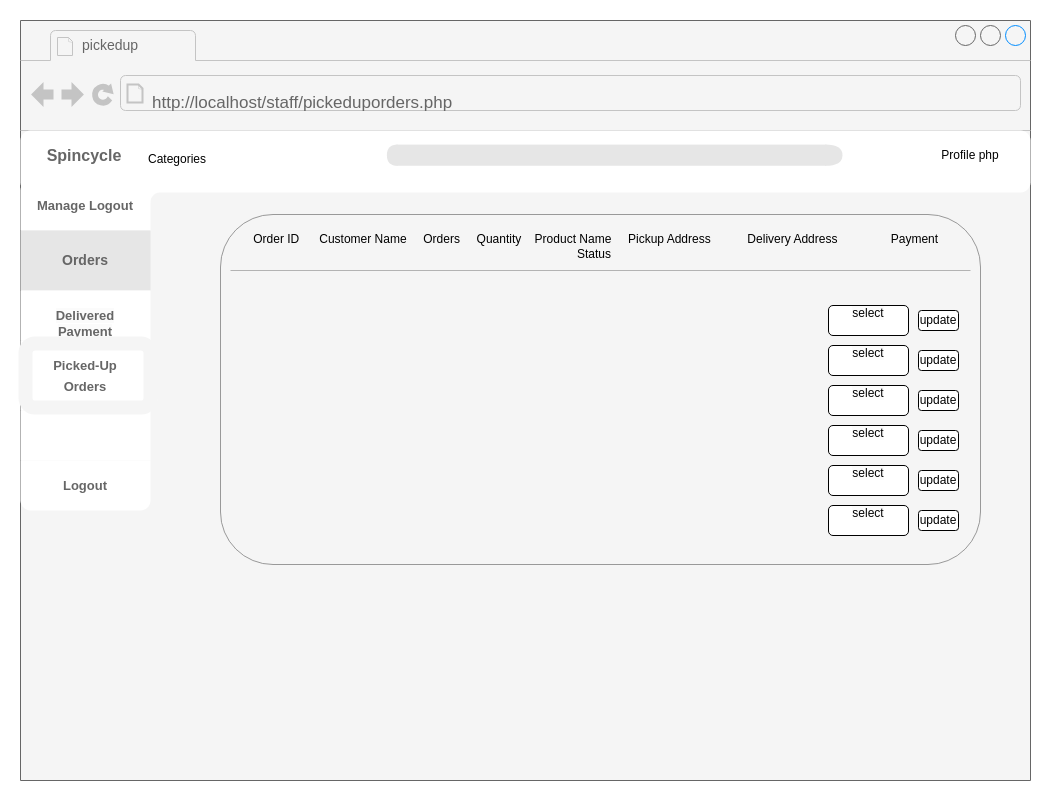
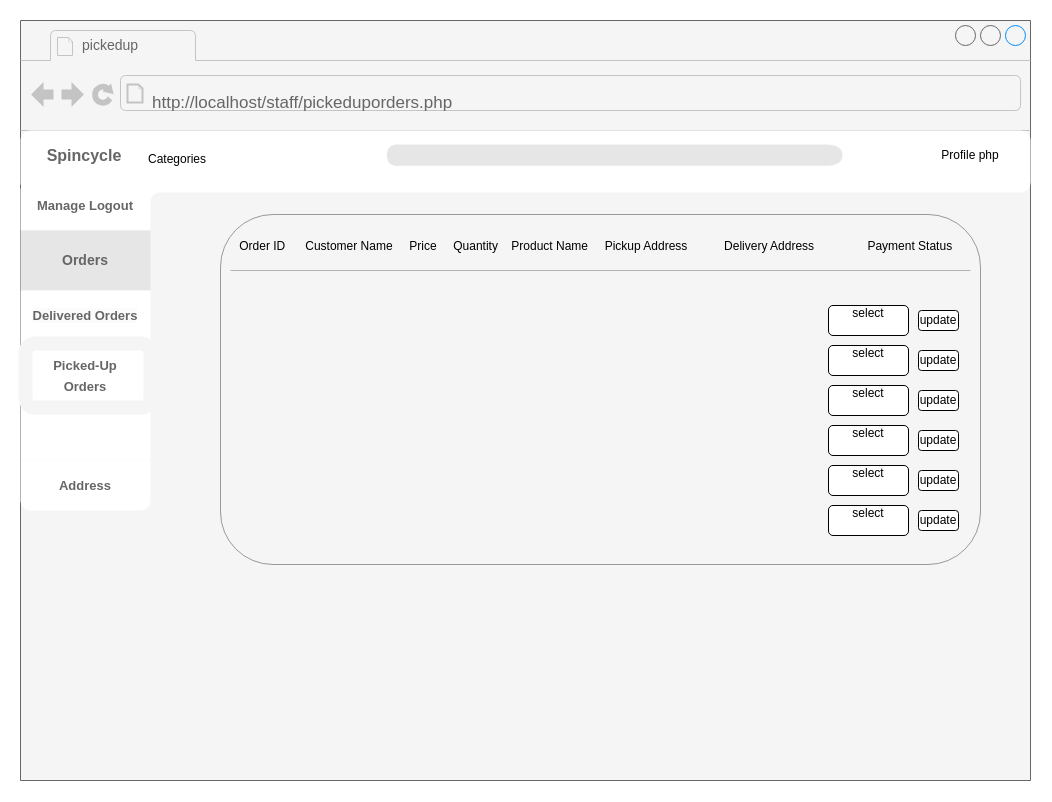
(595, 247) -> (595, 247)
(86, 316) -> (86, 316)
(86, 486) -> (86, 486)
